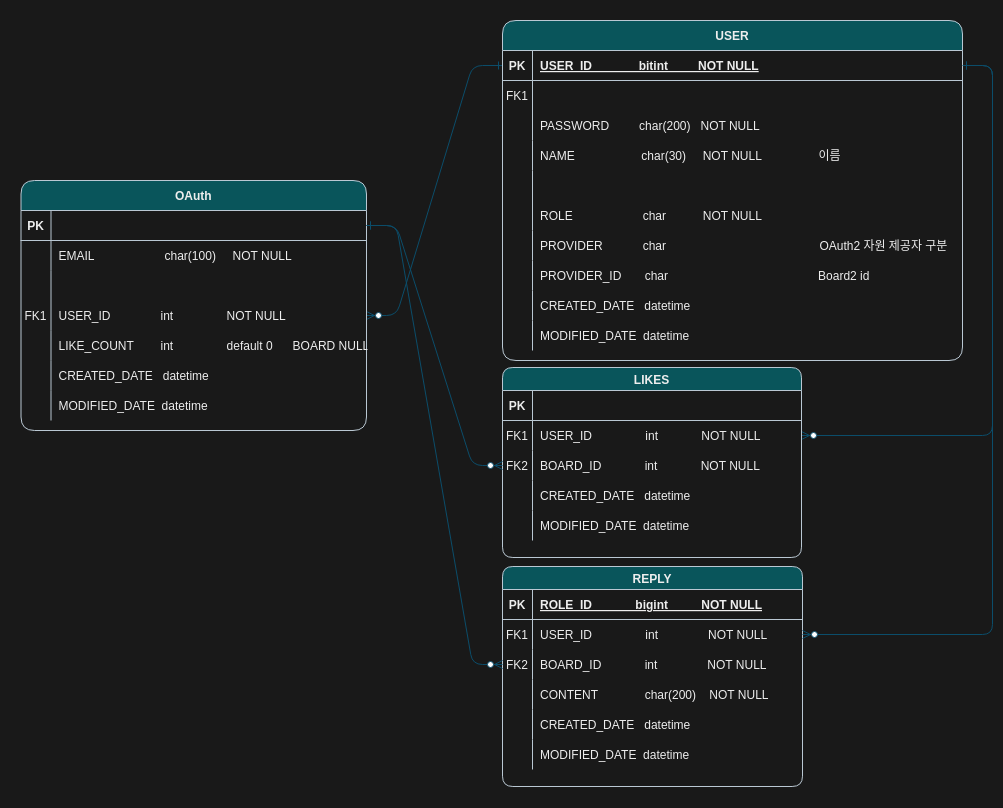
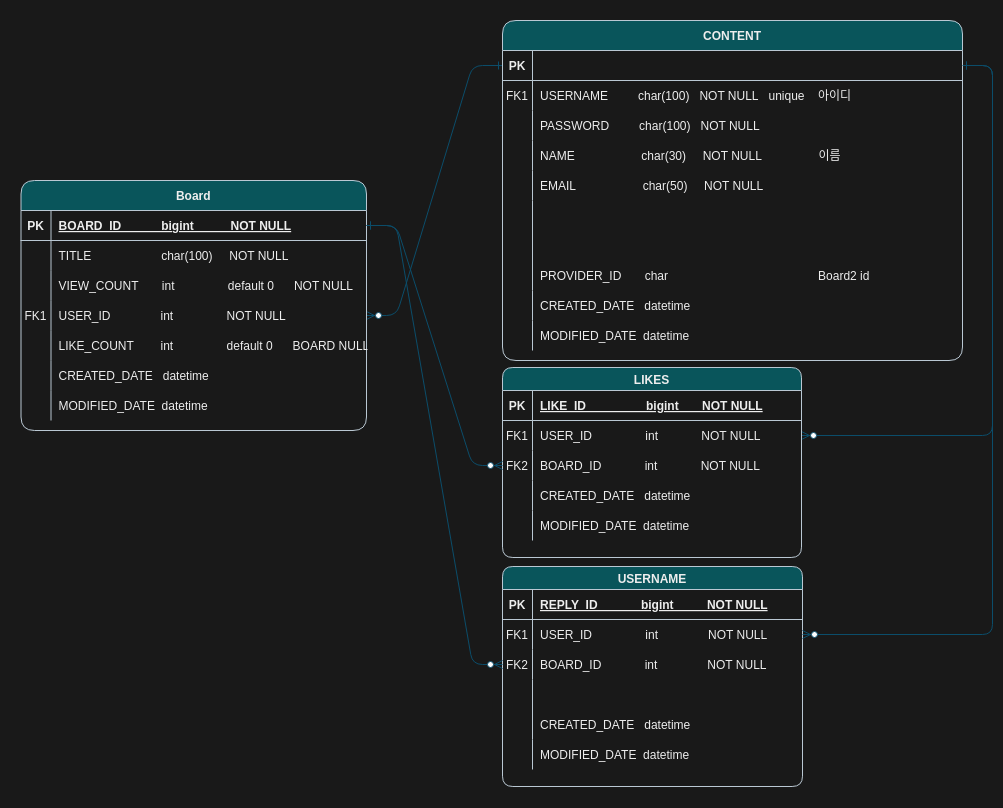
(732, 36) -> (732, 36)
(748, 66) -> none
none -> (748, 96)
(658, 126) -> (658, 126)
none -> (748, 186)
(193, 196) -> (193, 196)
(748, 216) -> none
none -> (209, 226)
(748, 246) -> none
(199, 256) -> (199, 256)
none -> (209, 286)
none -> (667, 406)
(652, 579) -> (652, 579)
(672, 605) -> (676, 605)
(668, 695) -> none
